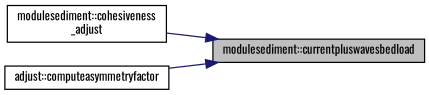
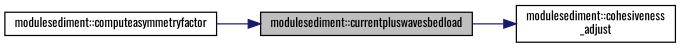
(186, 35) -> (488, 24)
(87, 78) -> (111, 24)
